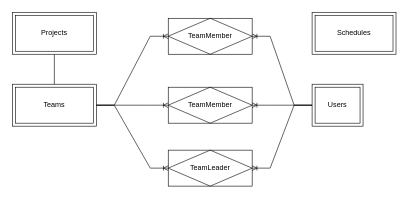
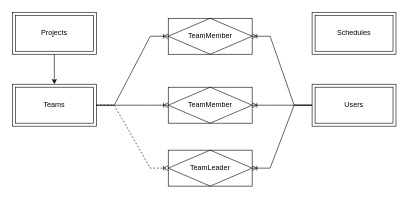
(54, 80) -> (54, 78)
(338, 105) -> (354, 105)
(137, 145) -> (137, 145)
